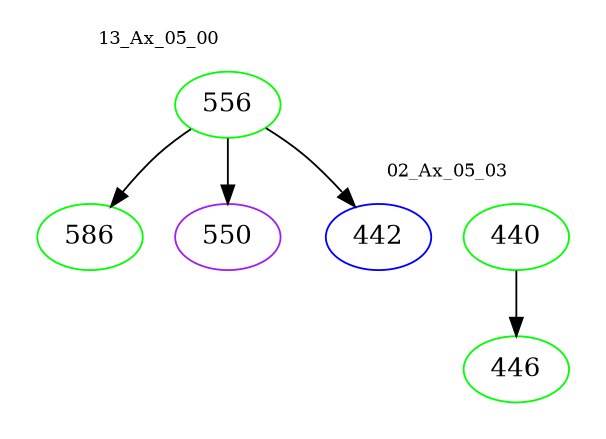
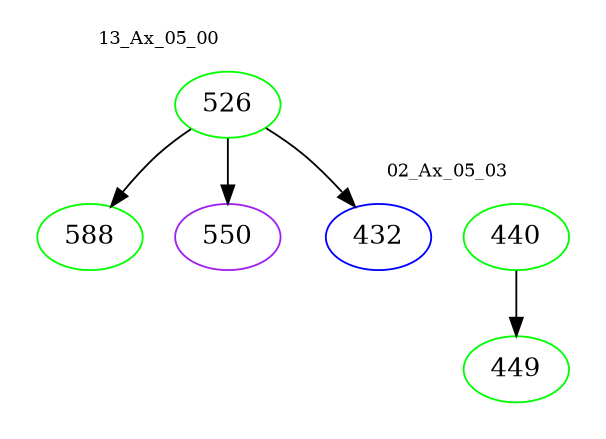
(228, 105) -> (228, 105)
(90, 237) -> (90, 237)
(379, 237) -> (379, 237)
(516, 369) -> (516, 369)
